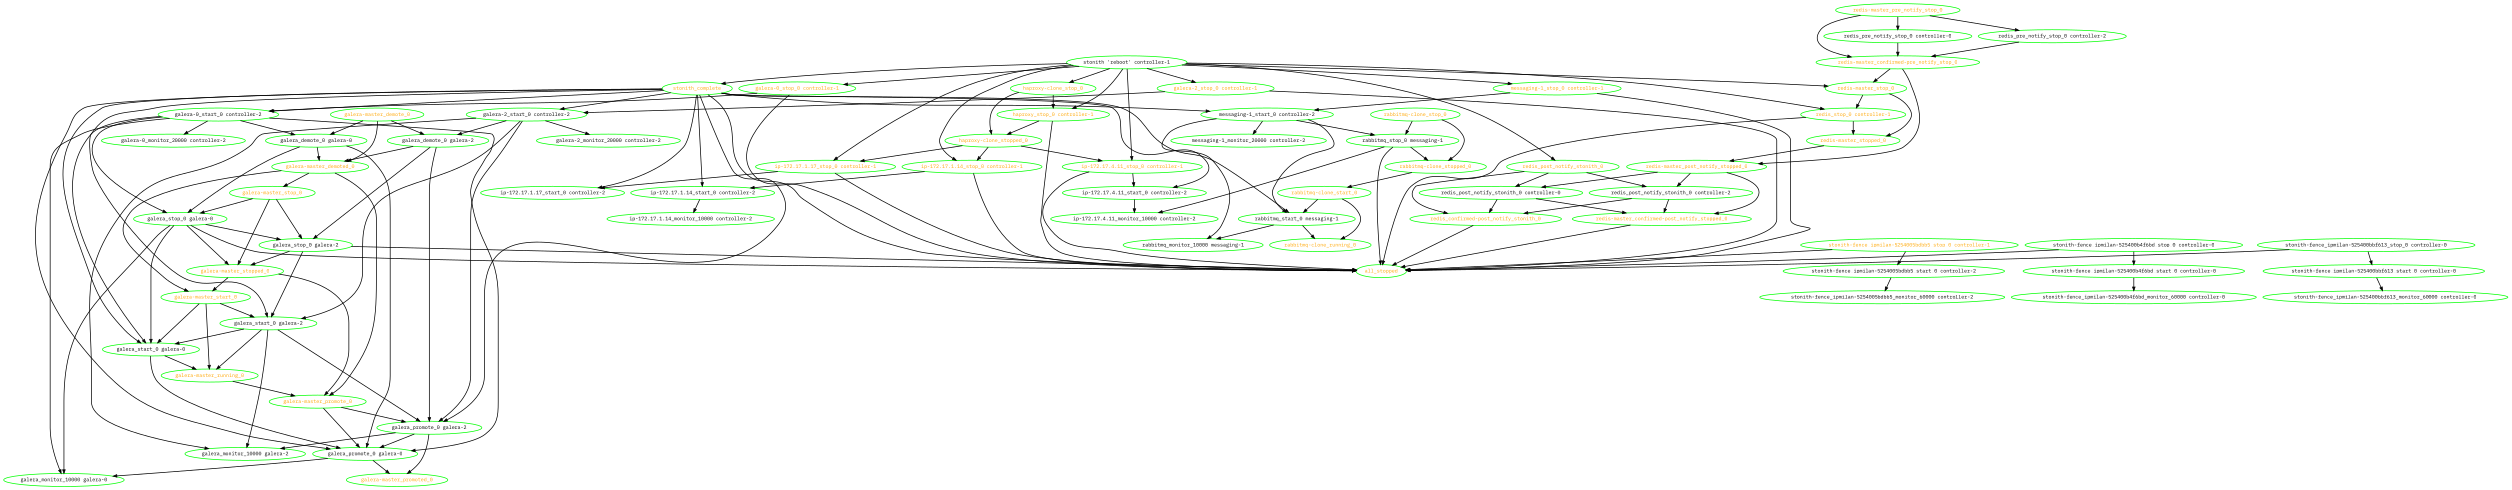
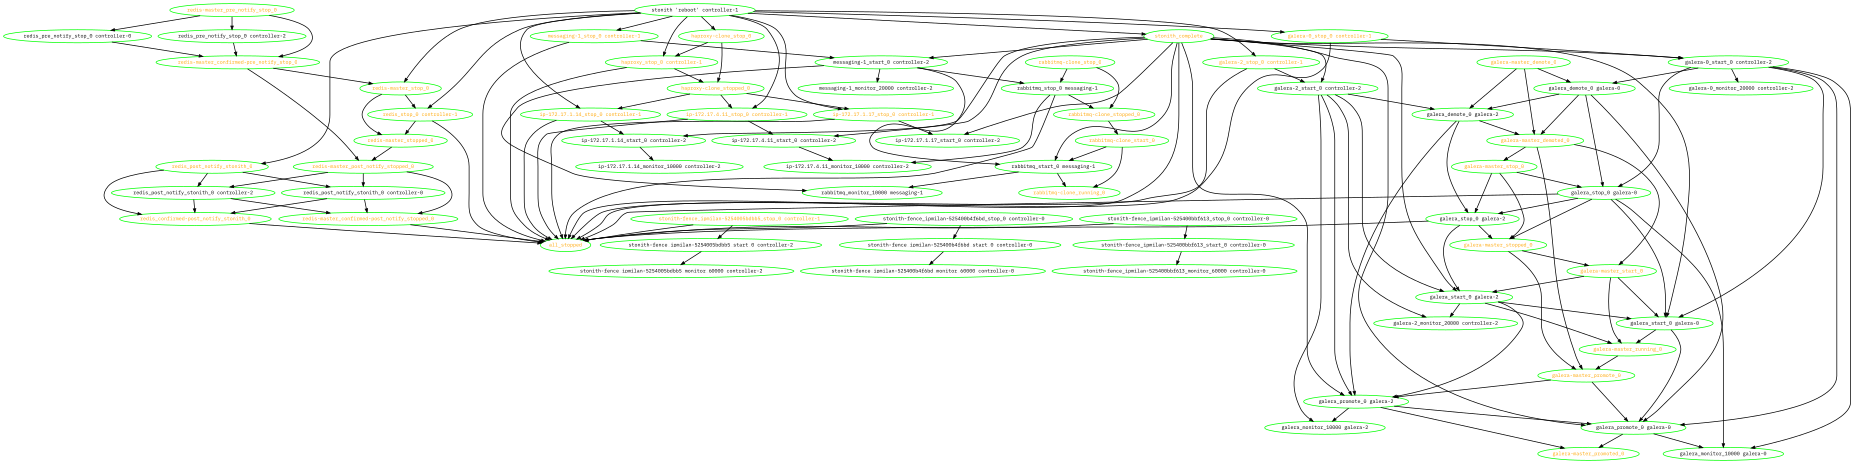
none -> (1525, 101)
(261, 384) -> (1456, 309)
